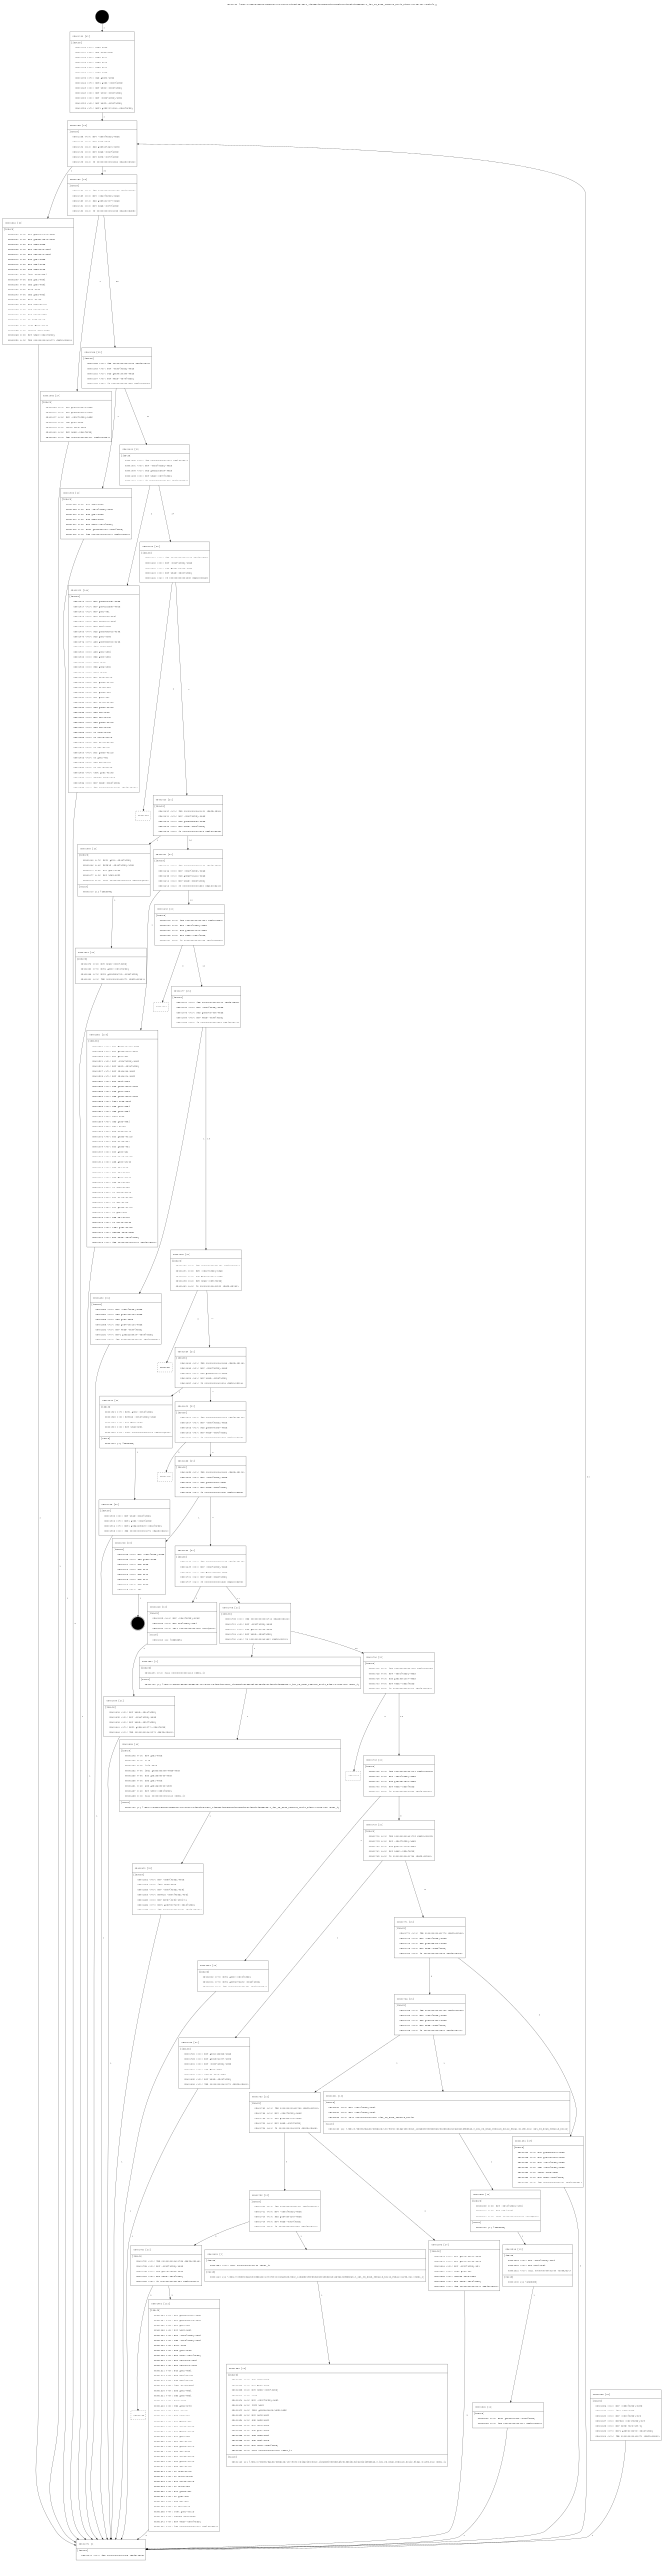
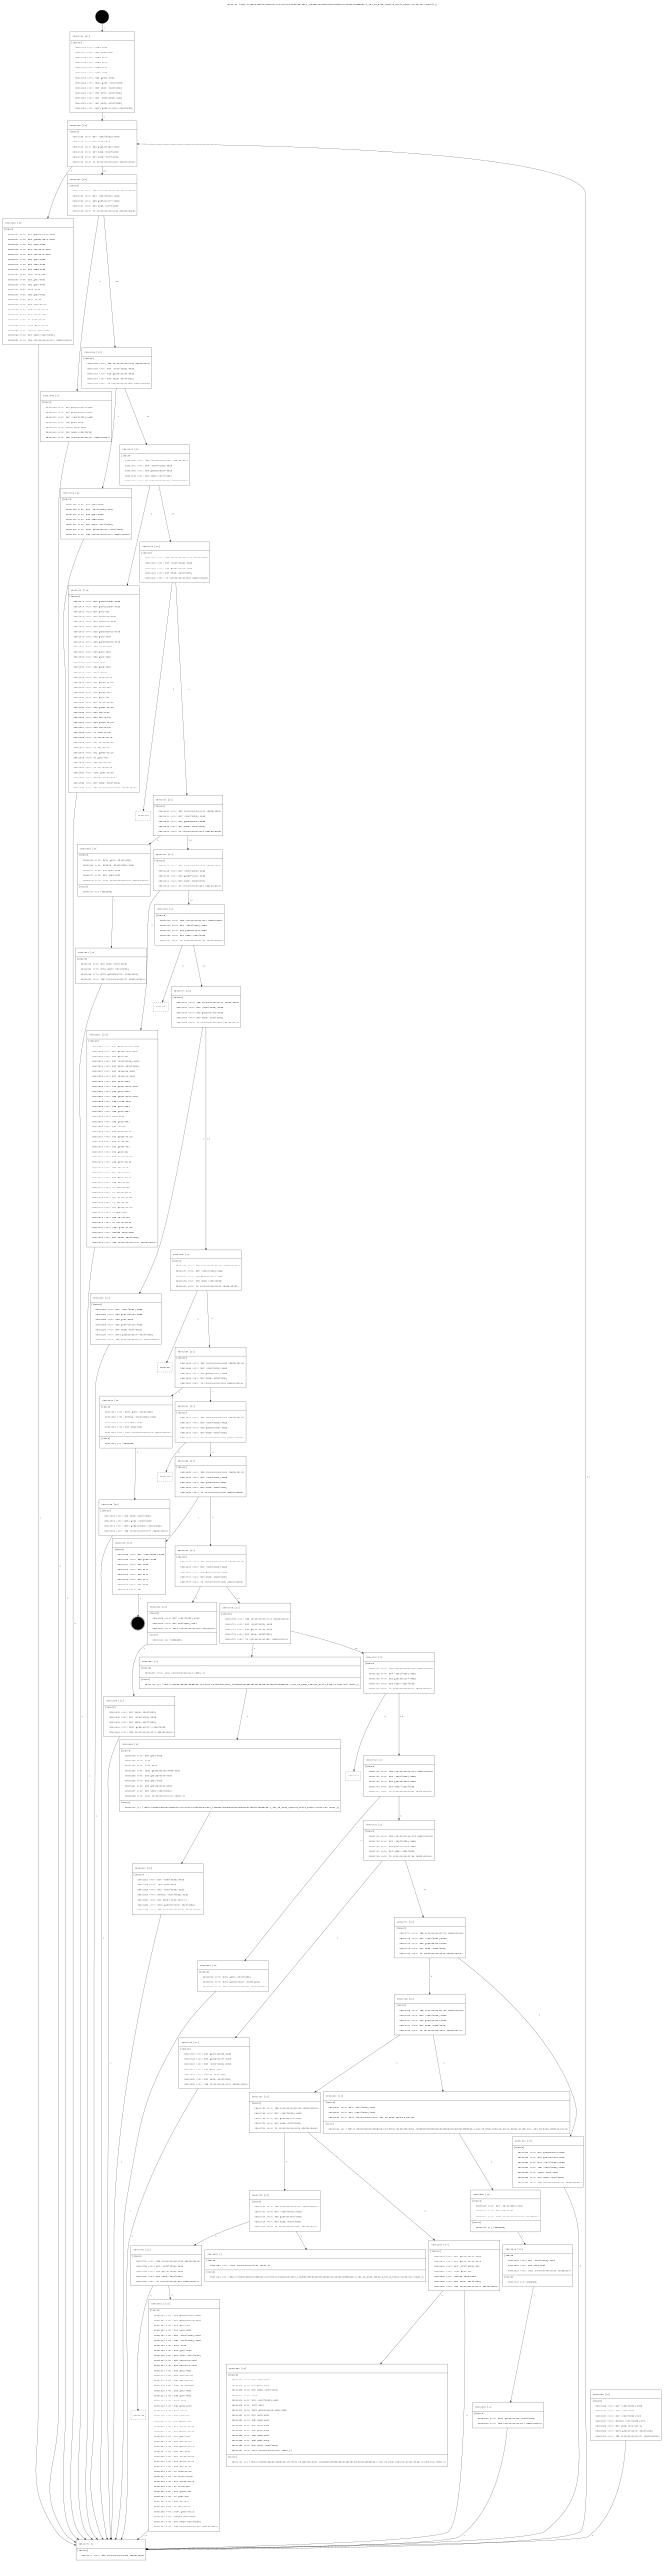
(323, 2322) -> (412, 2327)
